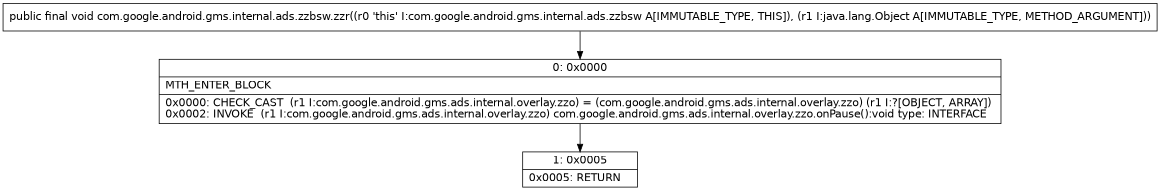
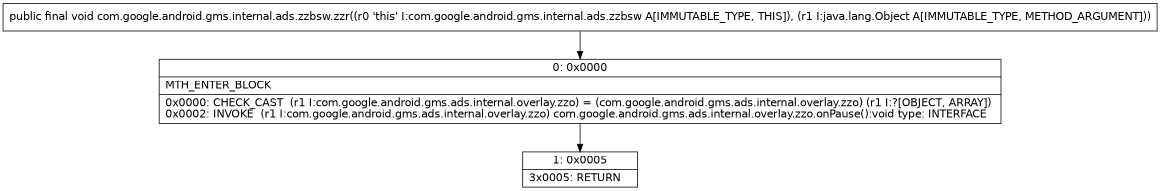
(580, 178) -> (580, 178)
